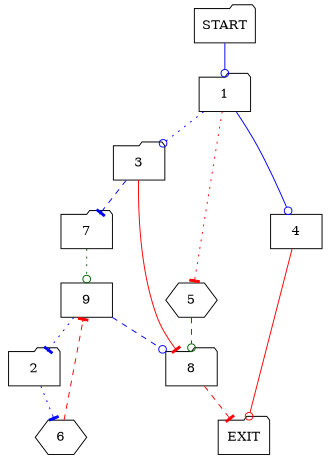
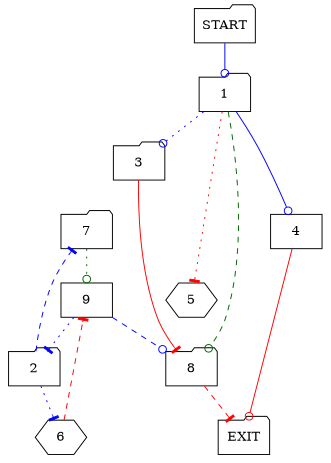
(114, 195) -> (46, 300)
(192, 331) -> (238, 231)
